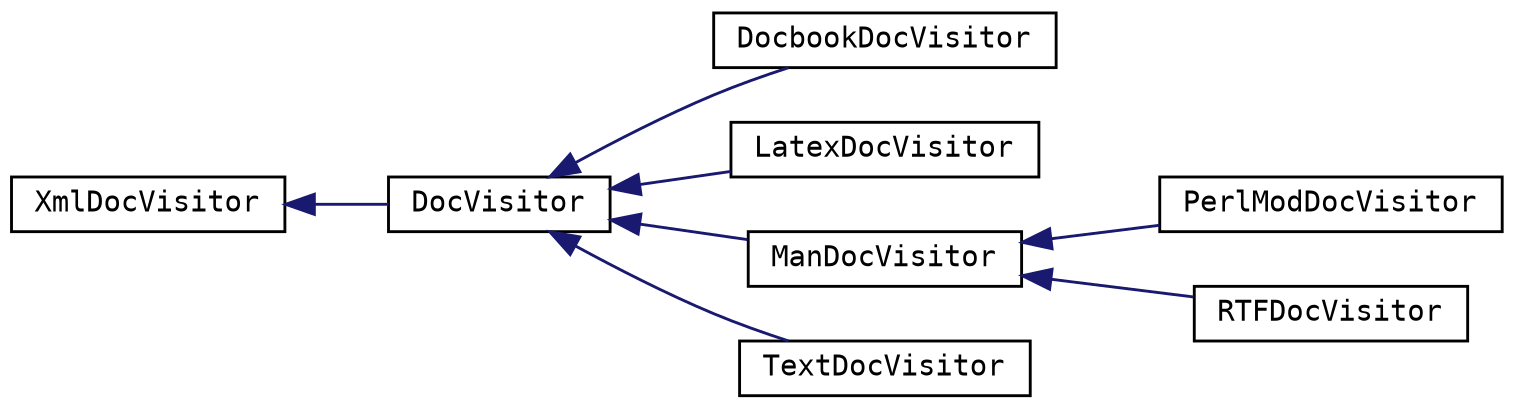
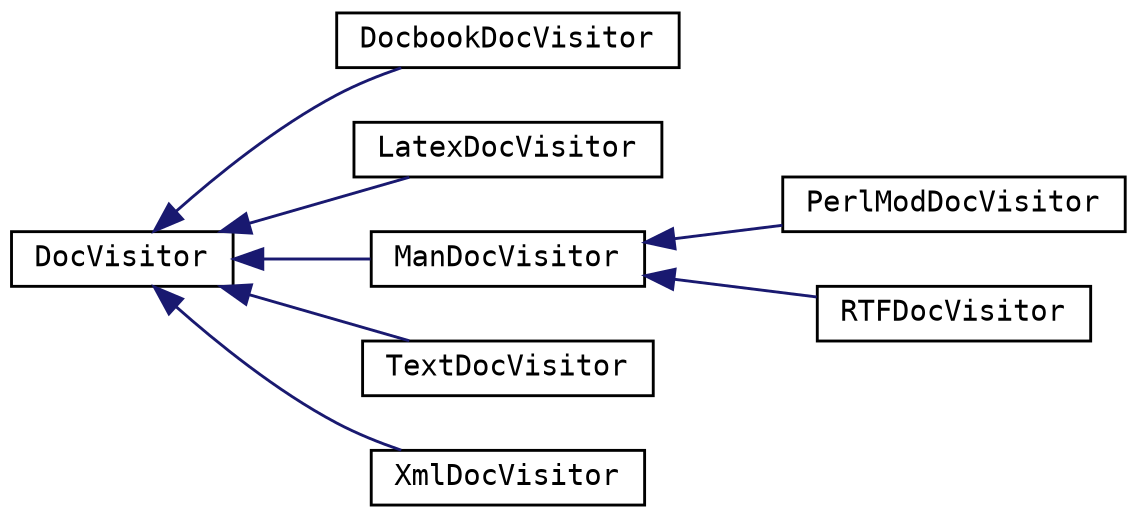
(352, 204) -> (282, 390)
